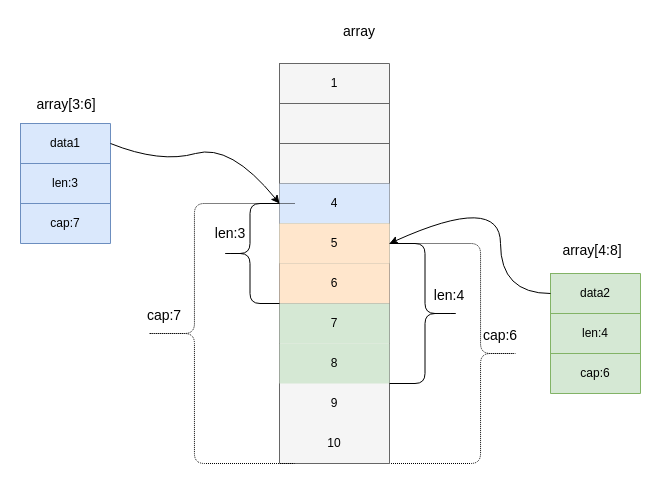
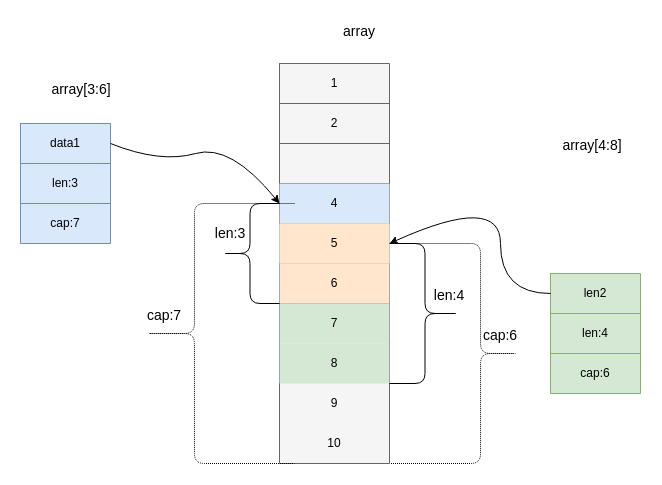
(67, 104) -> (82, 89)
none -> (335, 124)
(593, 250) -> (593, 145)
(596, 294) -> (596, 294)
